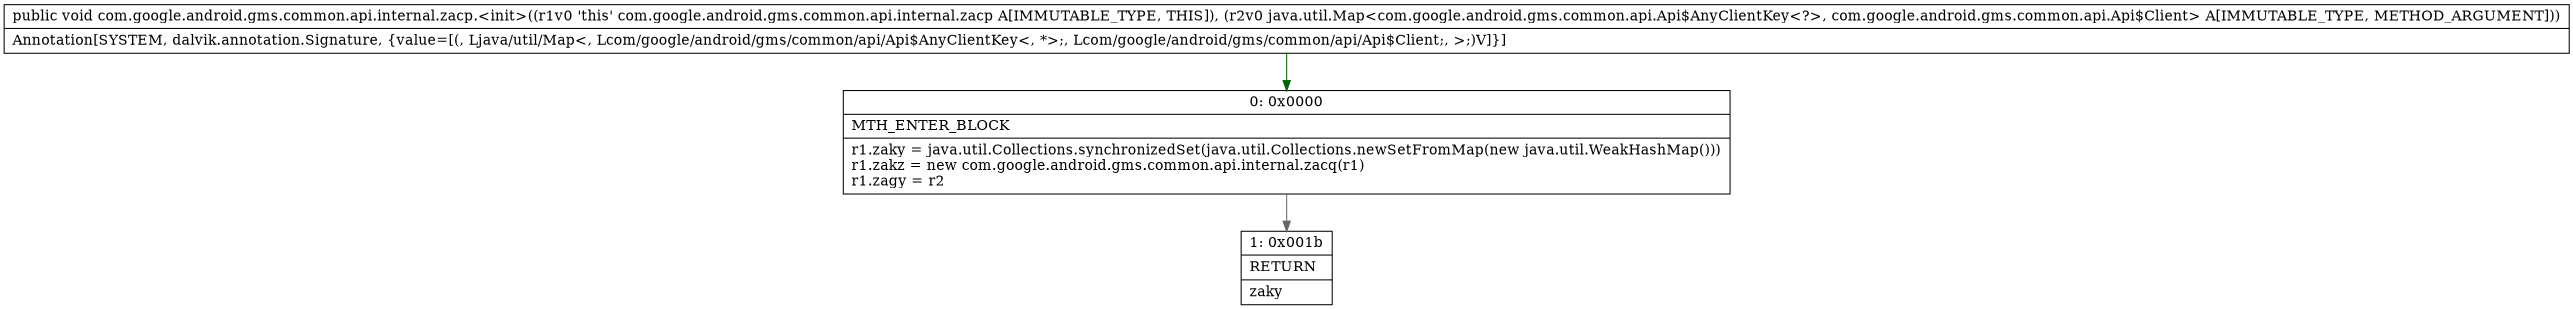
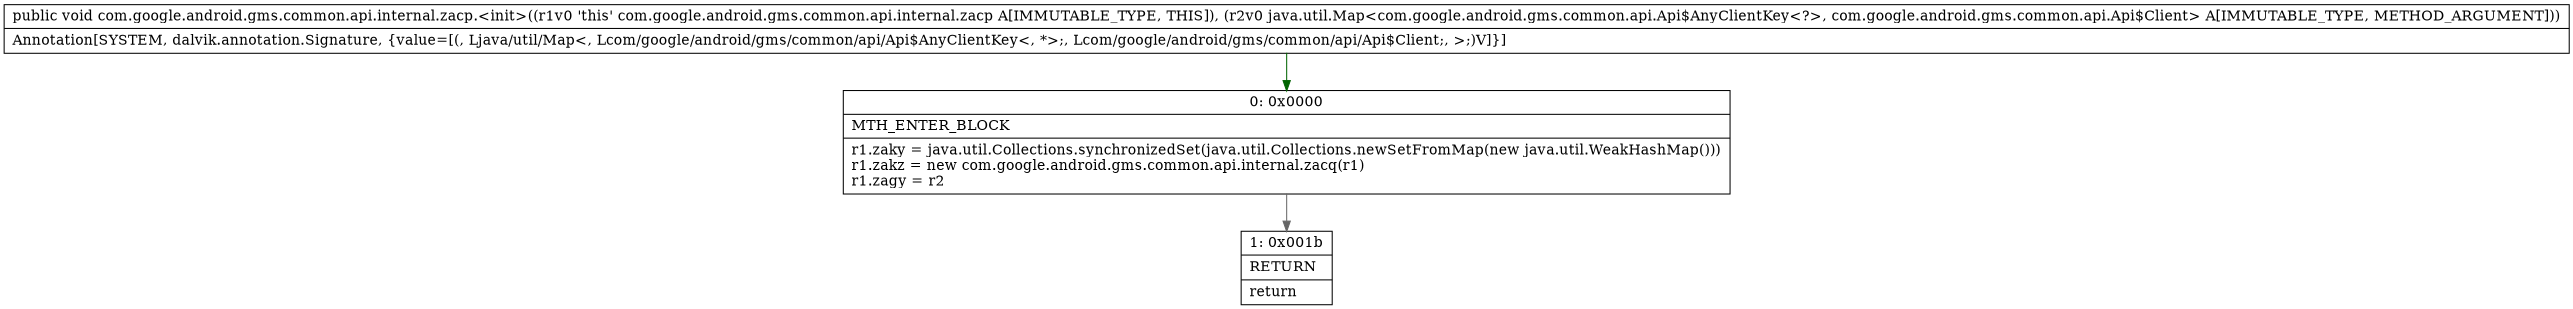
(1267, 292) -> (1273, 292)
